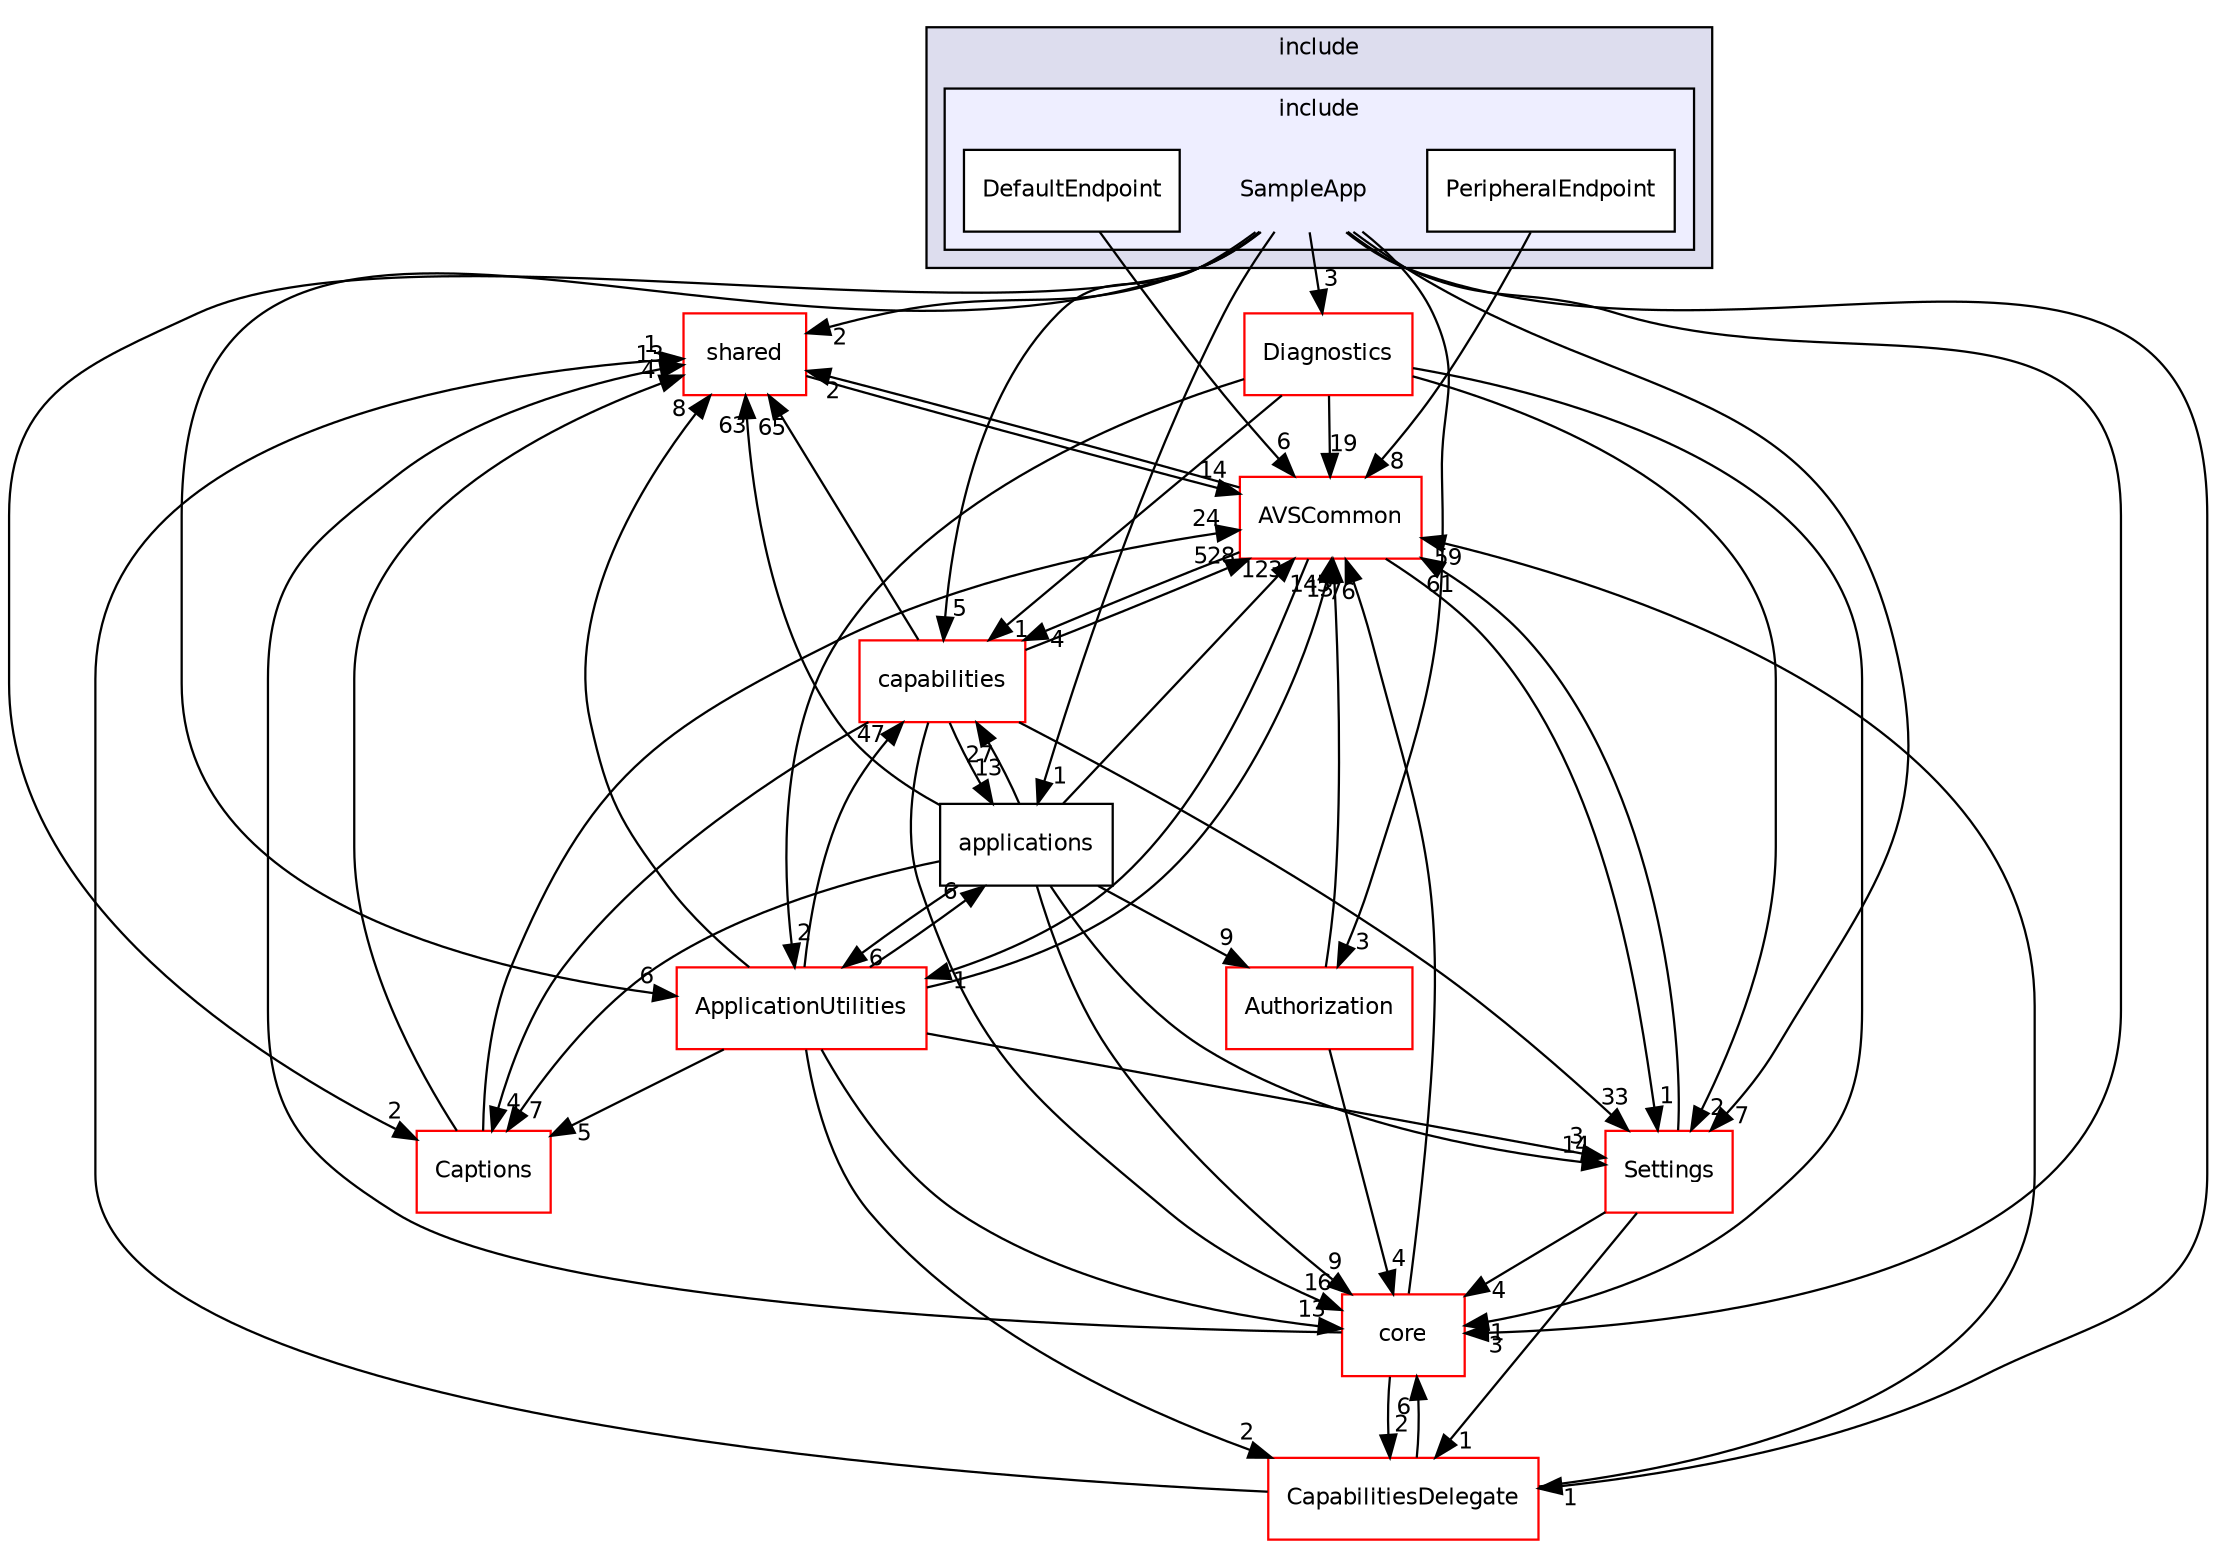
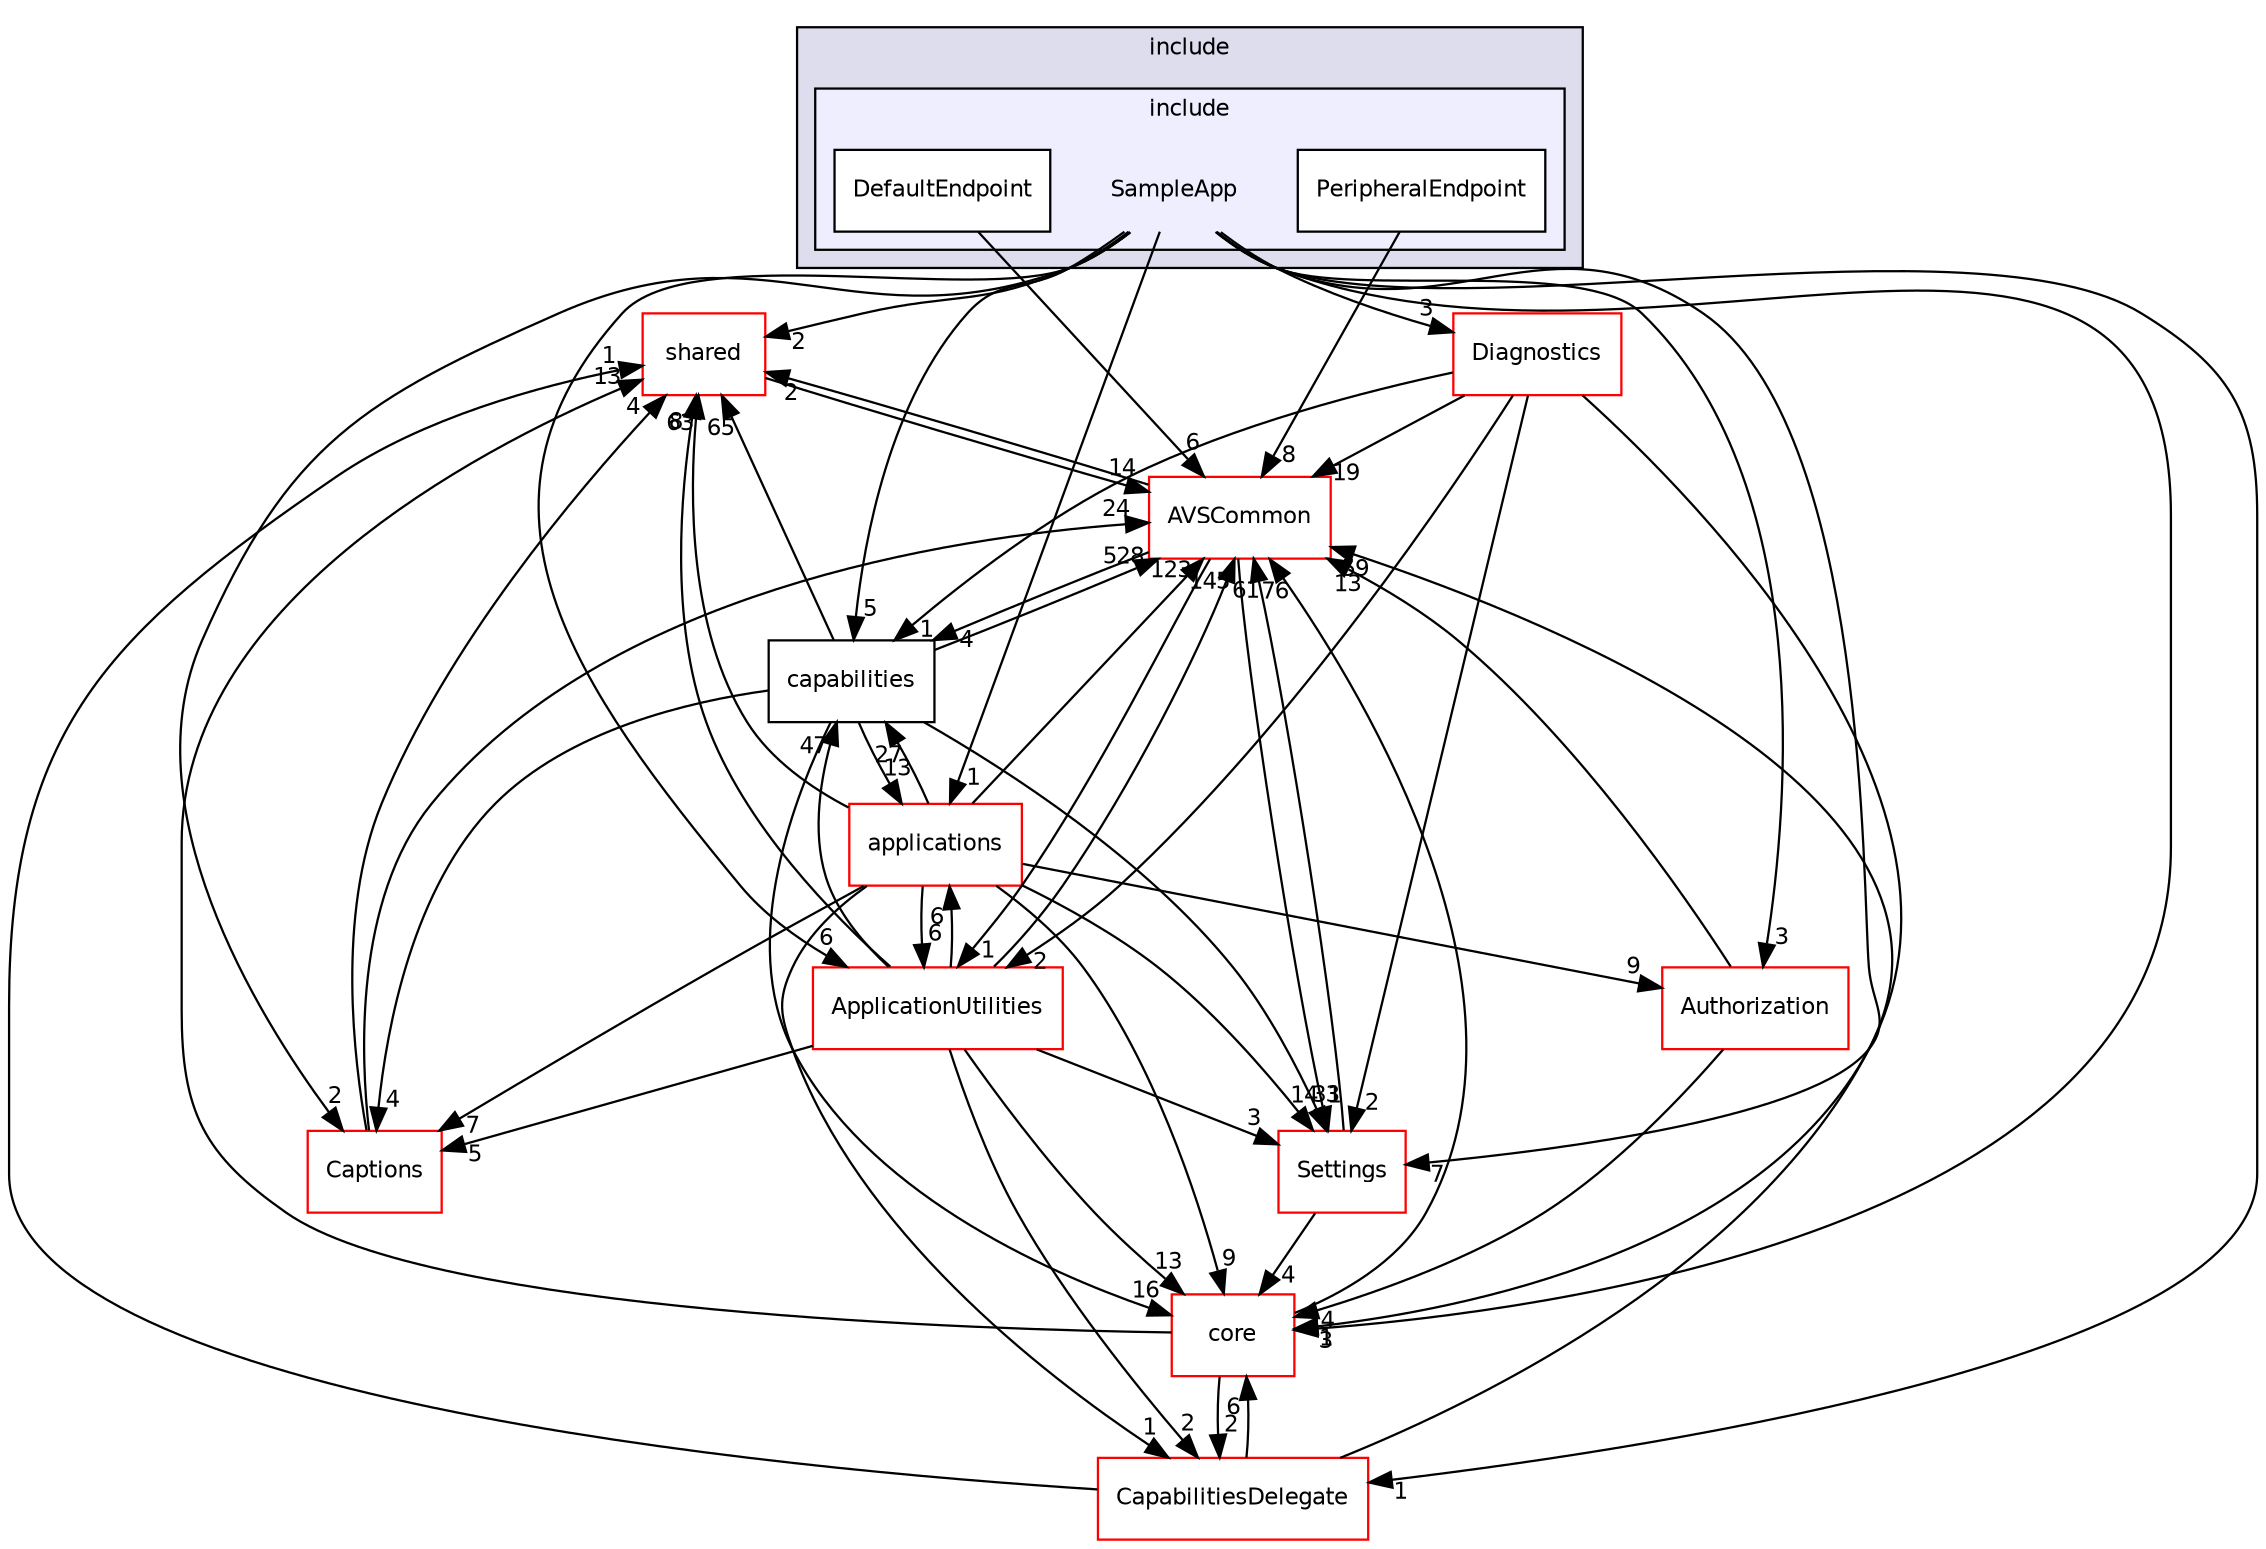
(942, 681) -> (852, 681)
(1026, 845) -> (936, 845)
(1525, 1349) -> (877, 1199)
